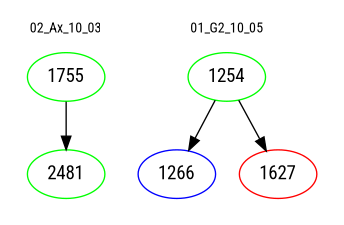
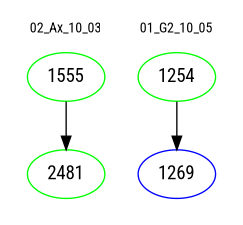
(66, 77) -> (66, 77)
(177, 174) -> (177, 174)
(278, 174) -> none
